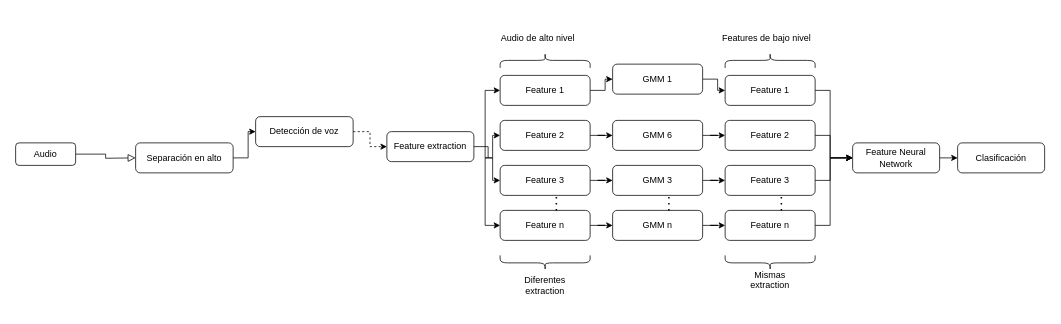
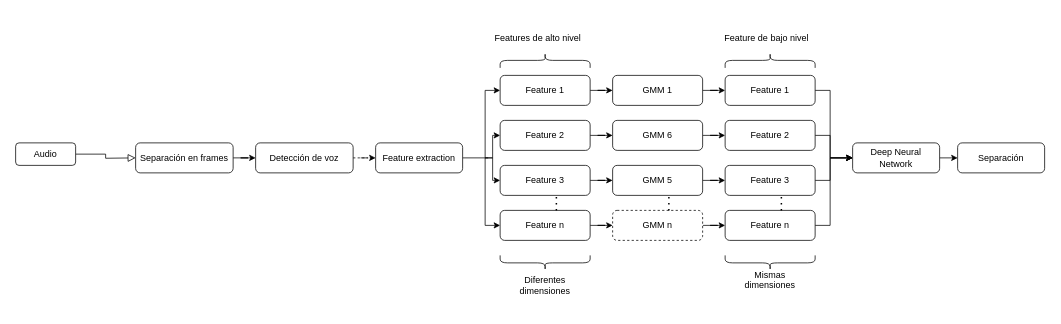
(538, 38) -> (538, 38)
(767, 38) -> (767, 38)
(657, 79) -> (657, 90)
(304, 132) -> (304, 158)
(430, 147) -> (419, 158)
(184, 158) -> (184, 158)
(896, 158) -> (896, 158)
(1001, 158) -> (1001, 158)
(657, 180) -> (657, 180)
(657, 225) -> (657, 225)
(545, 285) -> (545, 285)
(770, 285) -> (770, 285)
